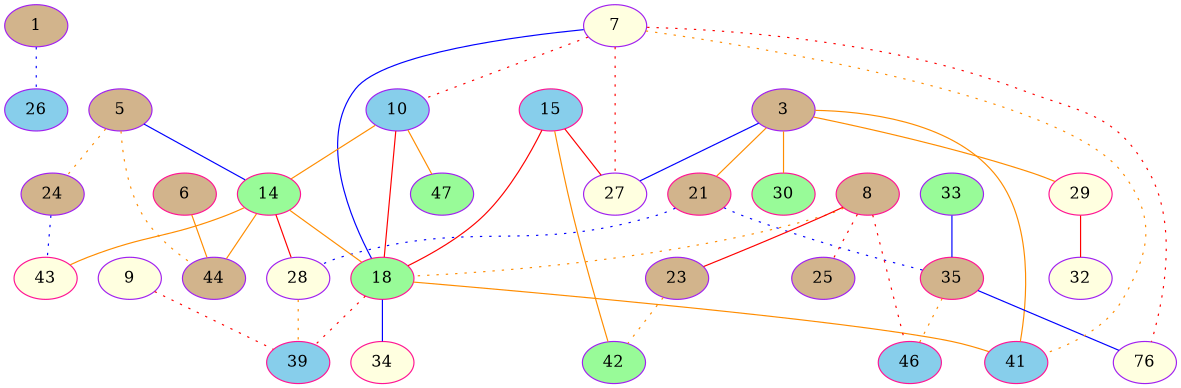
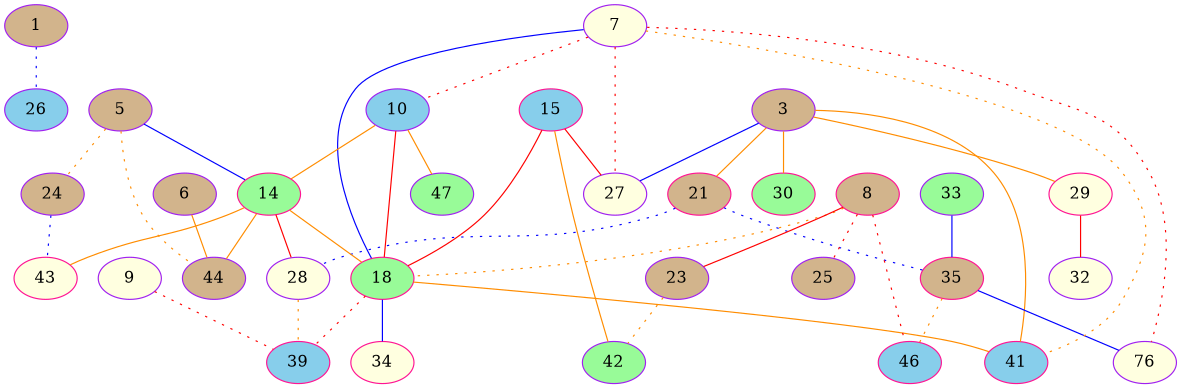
(185, 194) -> (185, 194)
